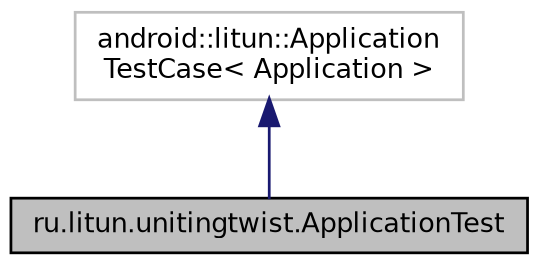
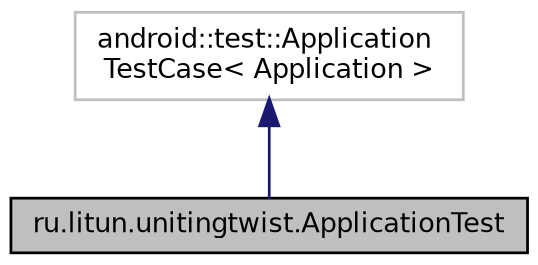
(269, 56) -> (269, 56)
